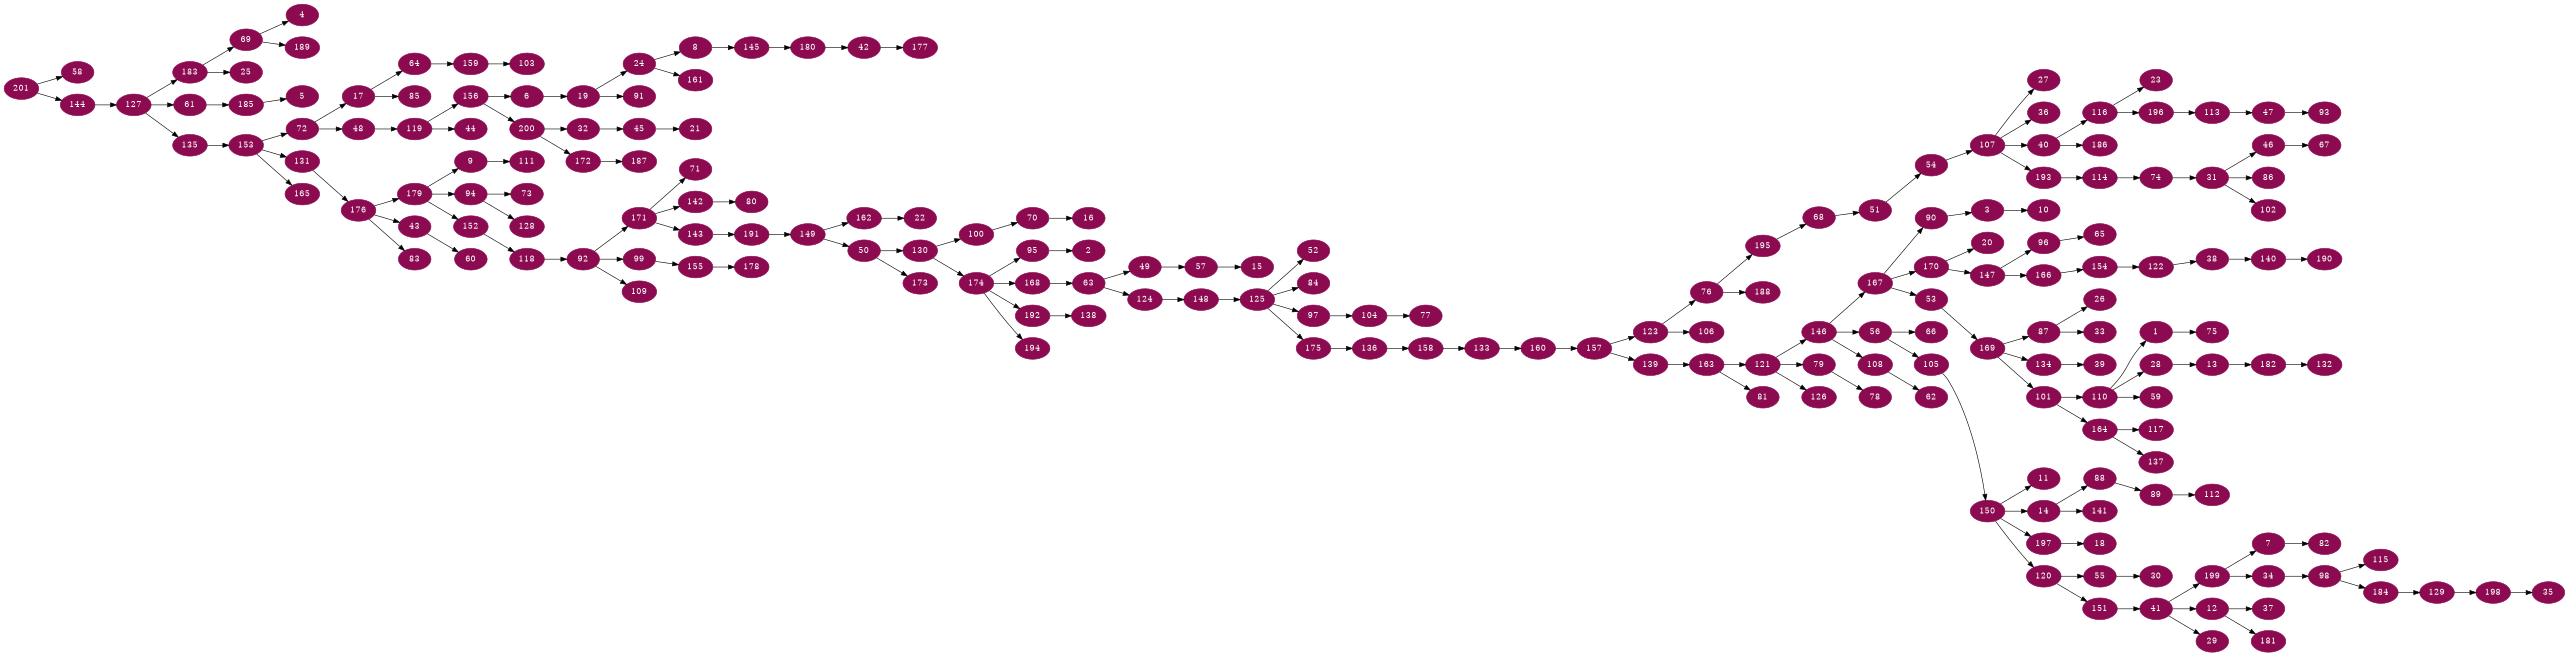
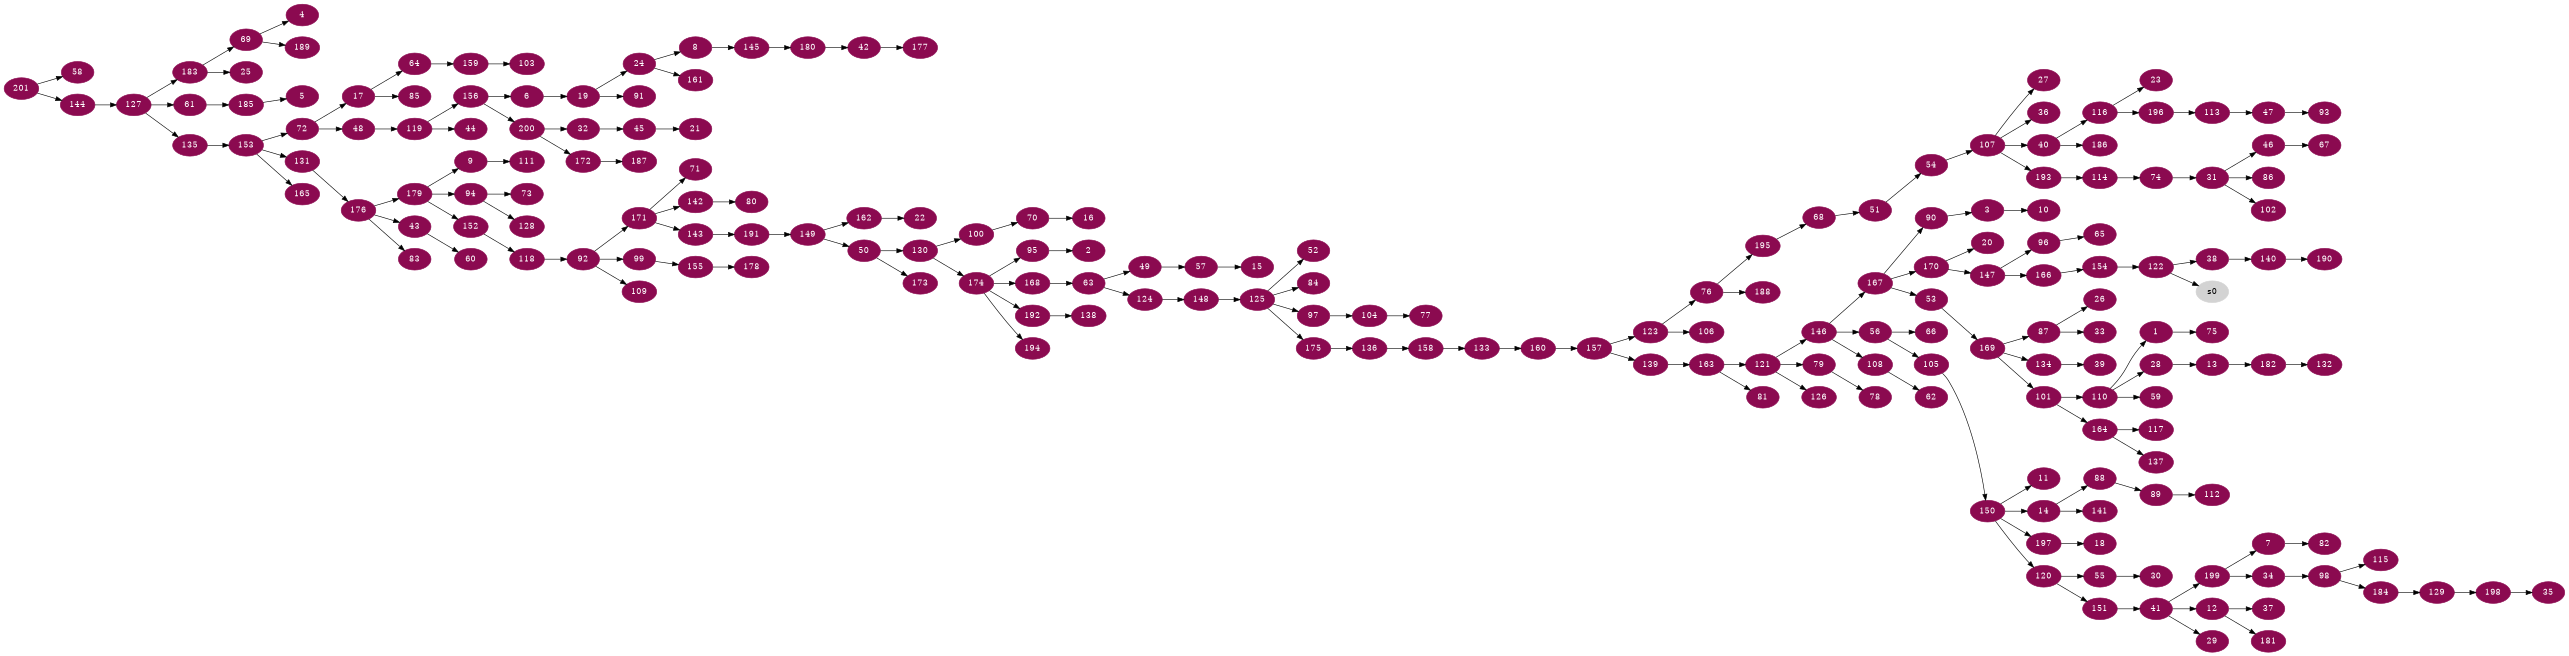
none -> (2212, 292)
